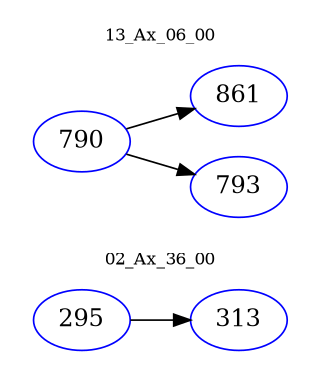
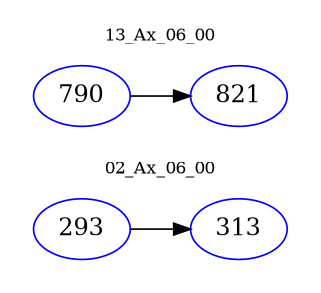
(239, 96) -> (239, 96)
(239, 187) -> none
(160, 260) -> (160, 169)
(82, 320) -> (82, 229)
